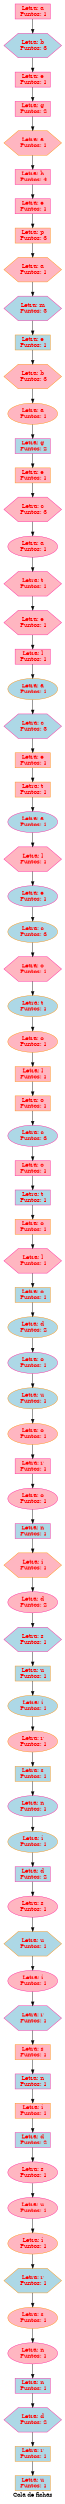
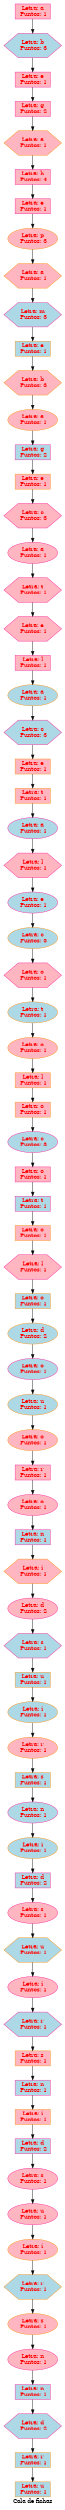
(33, 236) -> (33, 239)
